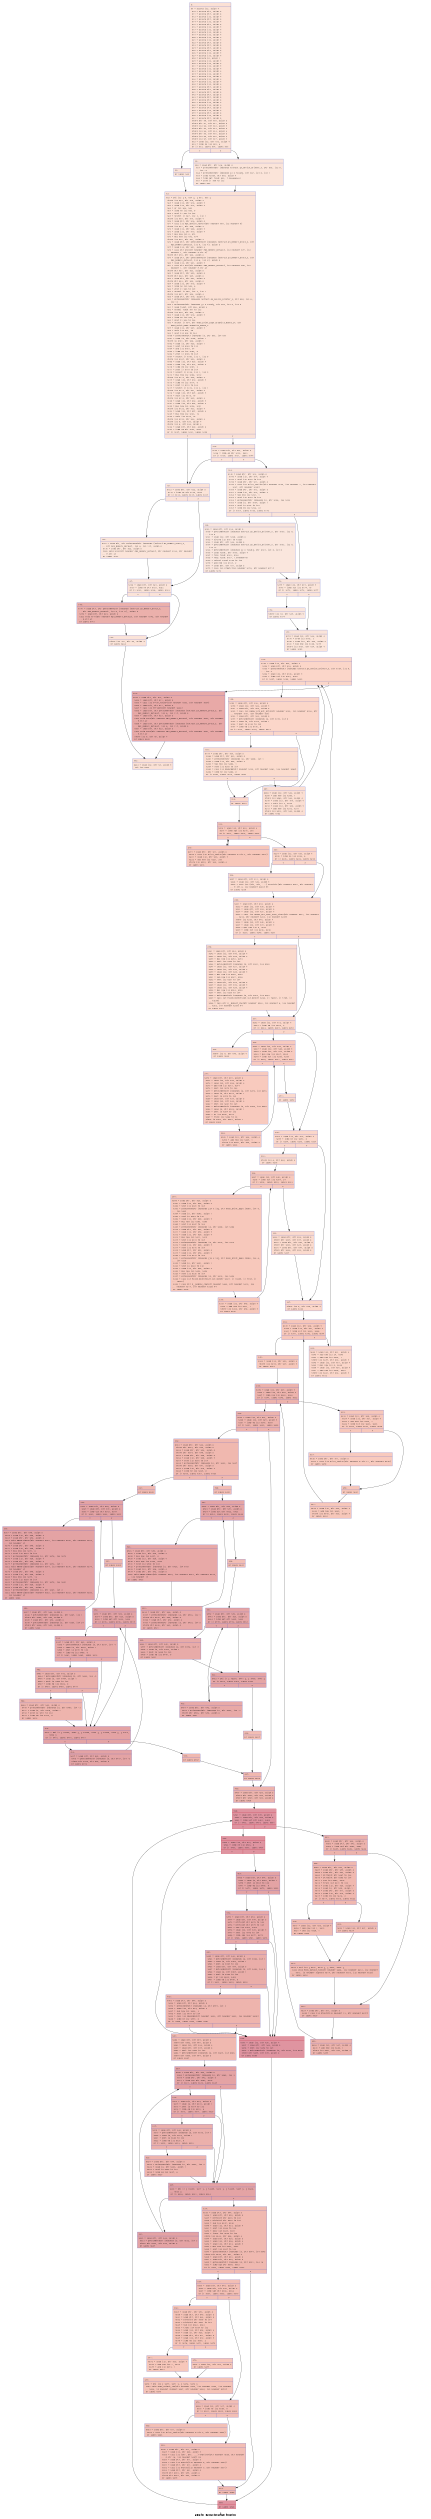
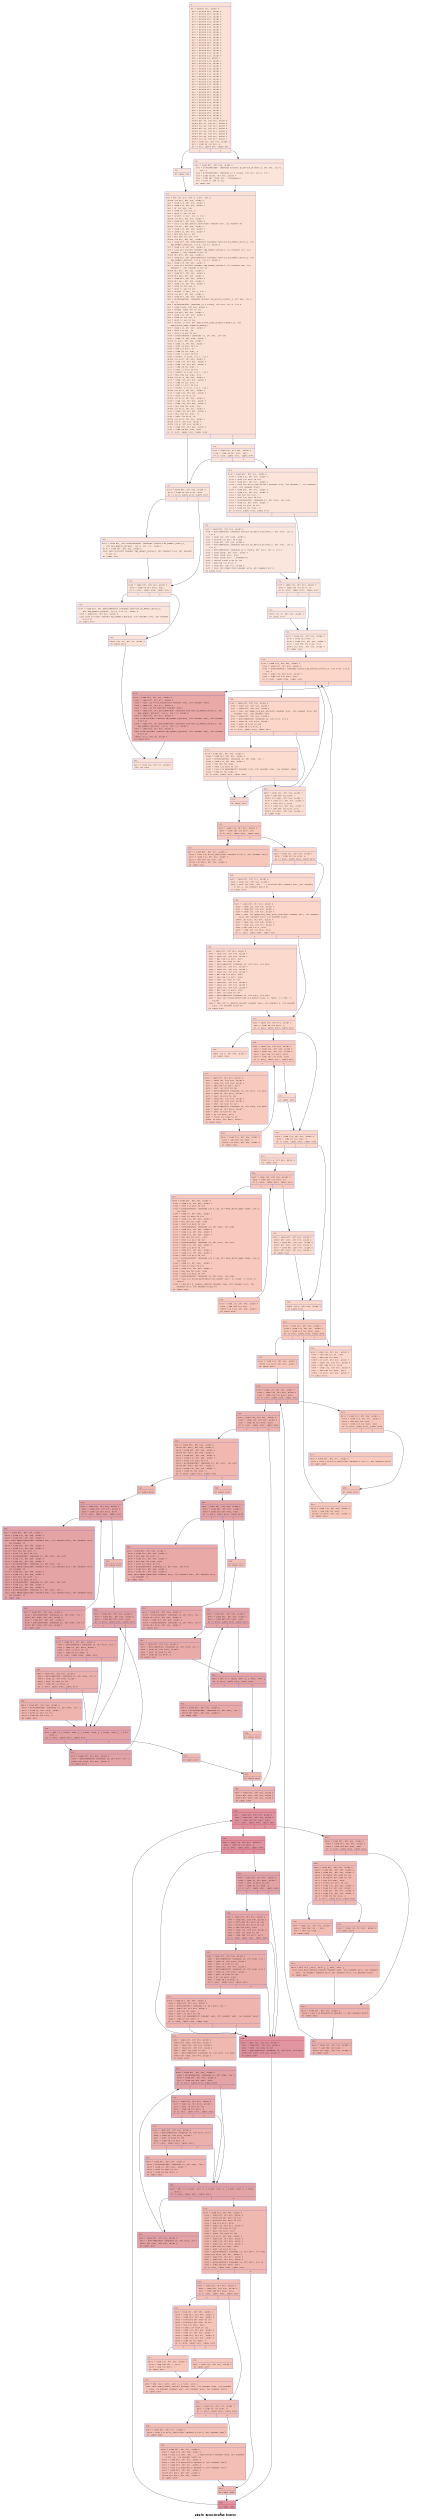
(123, 613) -> (123, 613)
